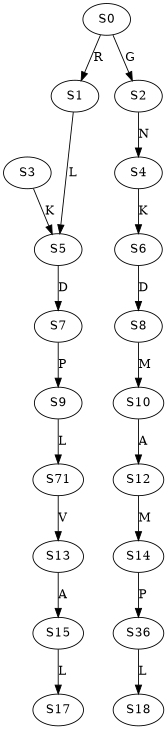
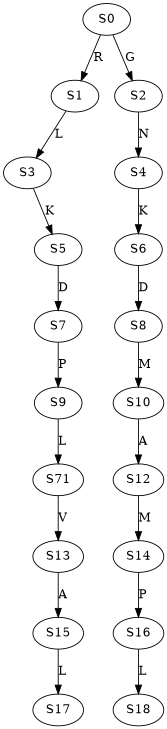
(67, 168) -> (54, 131)
(138, 633) -> (138, 633)
